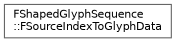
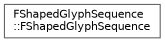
(88, 21) -> (82, 21)
